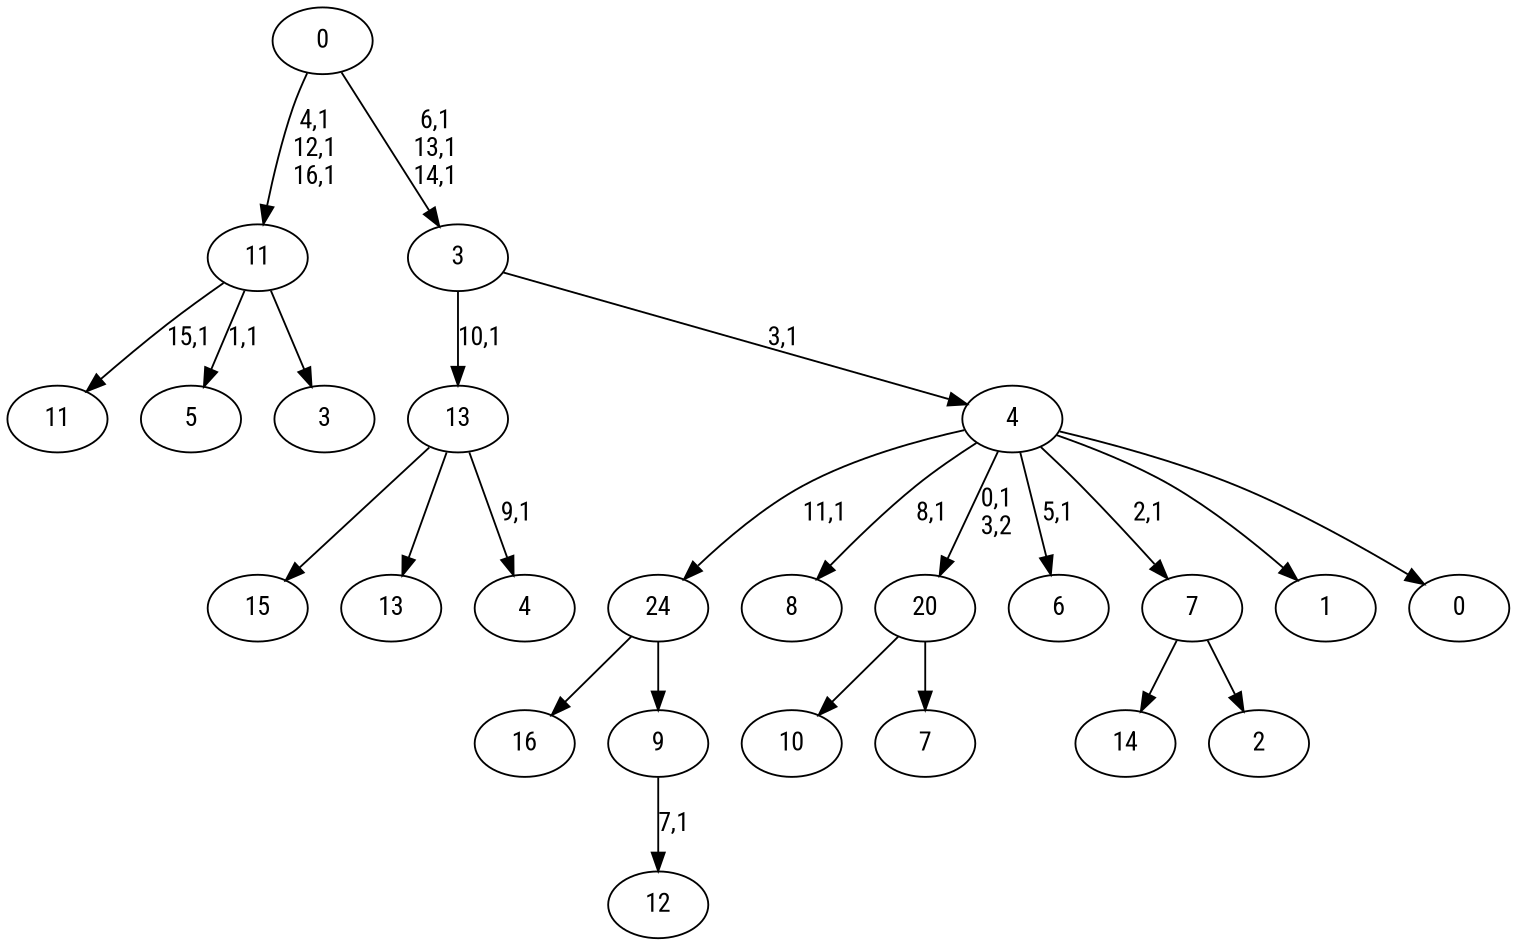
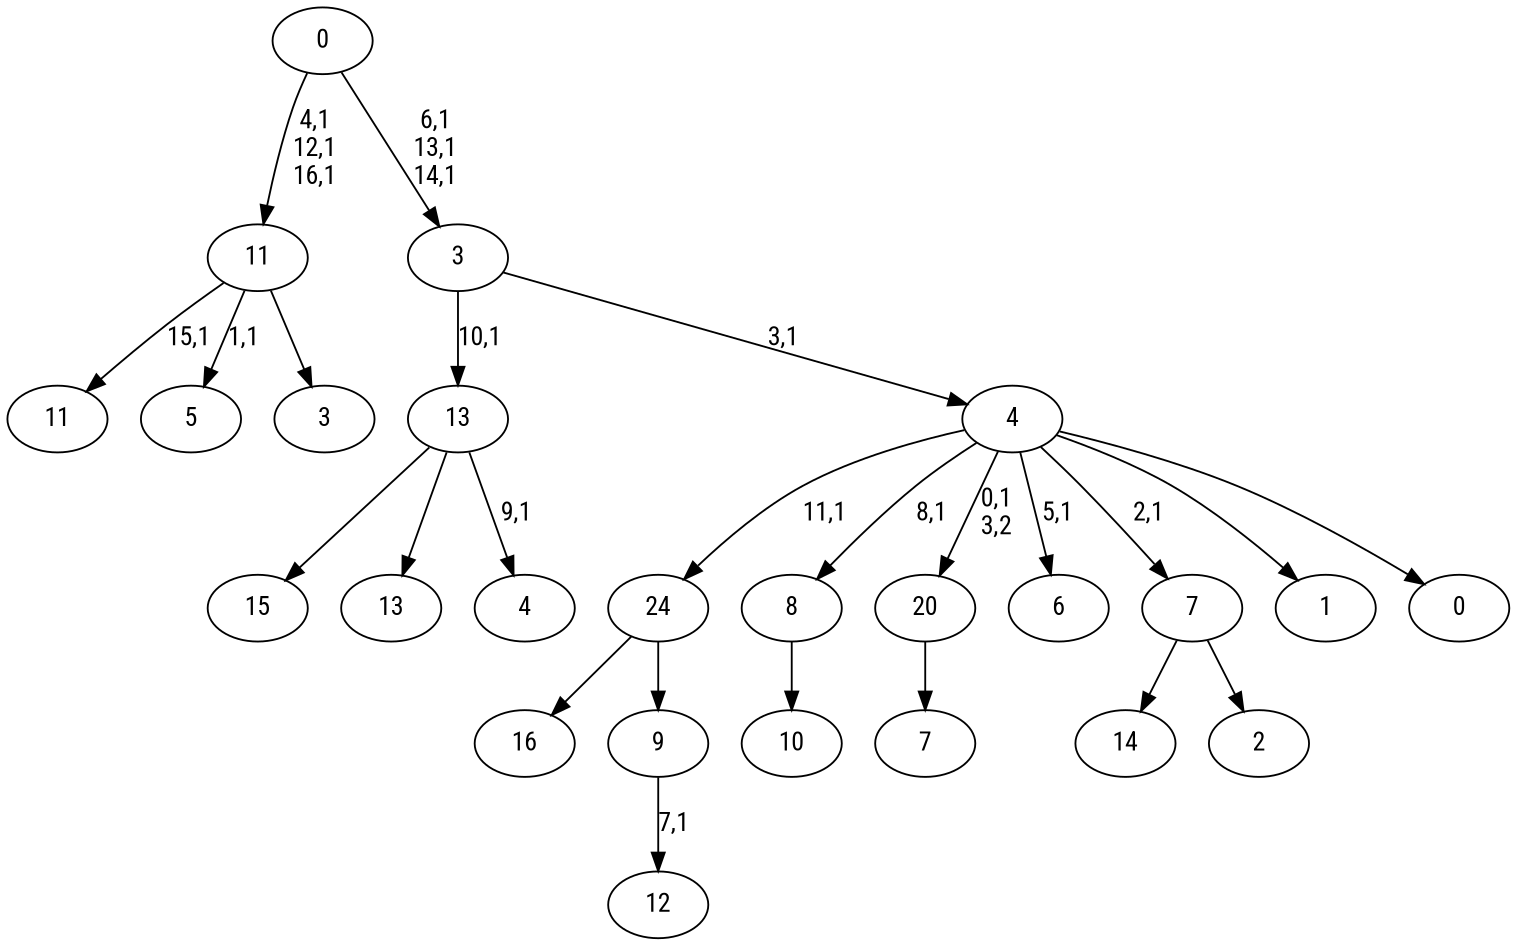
(865, 669) -> (792, 667)
